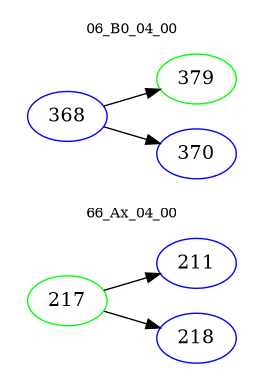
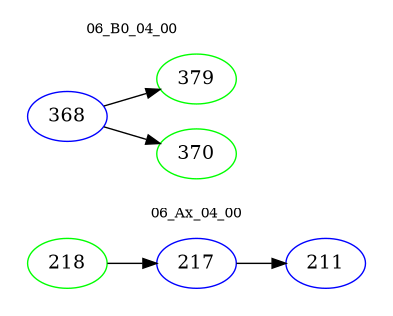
(197, 154) -> (197, 154)
(132, 214) -> (197, 214)
(67, 301) -> (197, 263)
(125, 317) -> (125, 263)
(197, 338) -> (67, 263)
